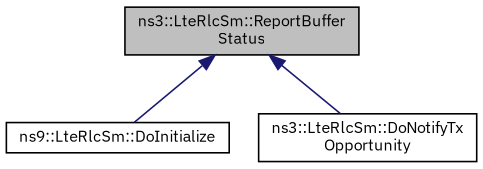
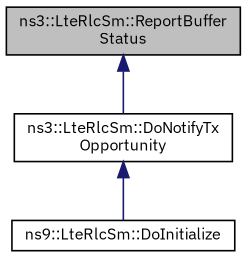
(168, 94) -> (123, 199)
